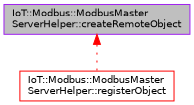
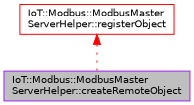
(97, 58) -> (97, 58)
